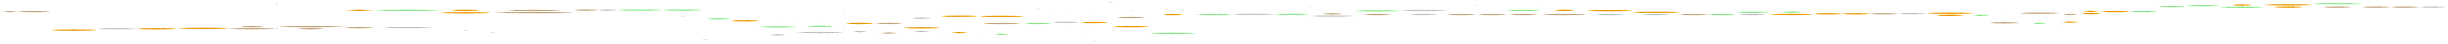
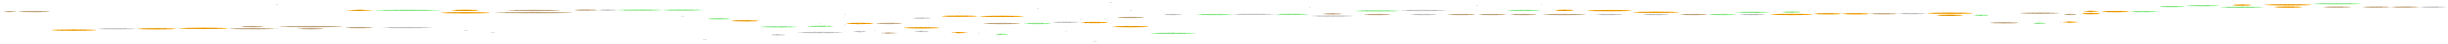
(1173, 15) -> (1173, 15)
